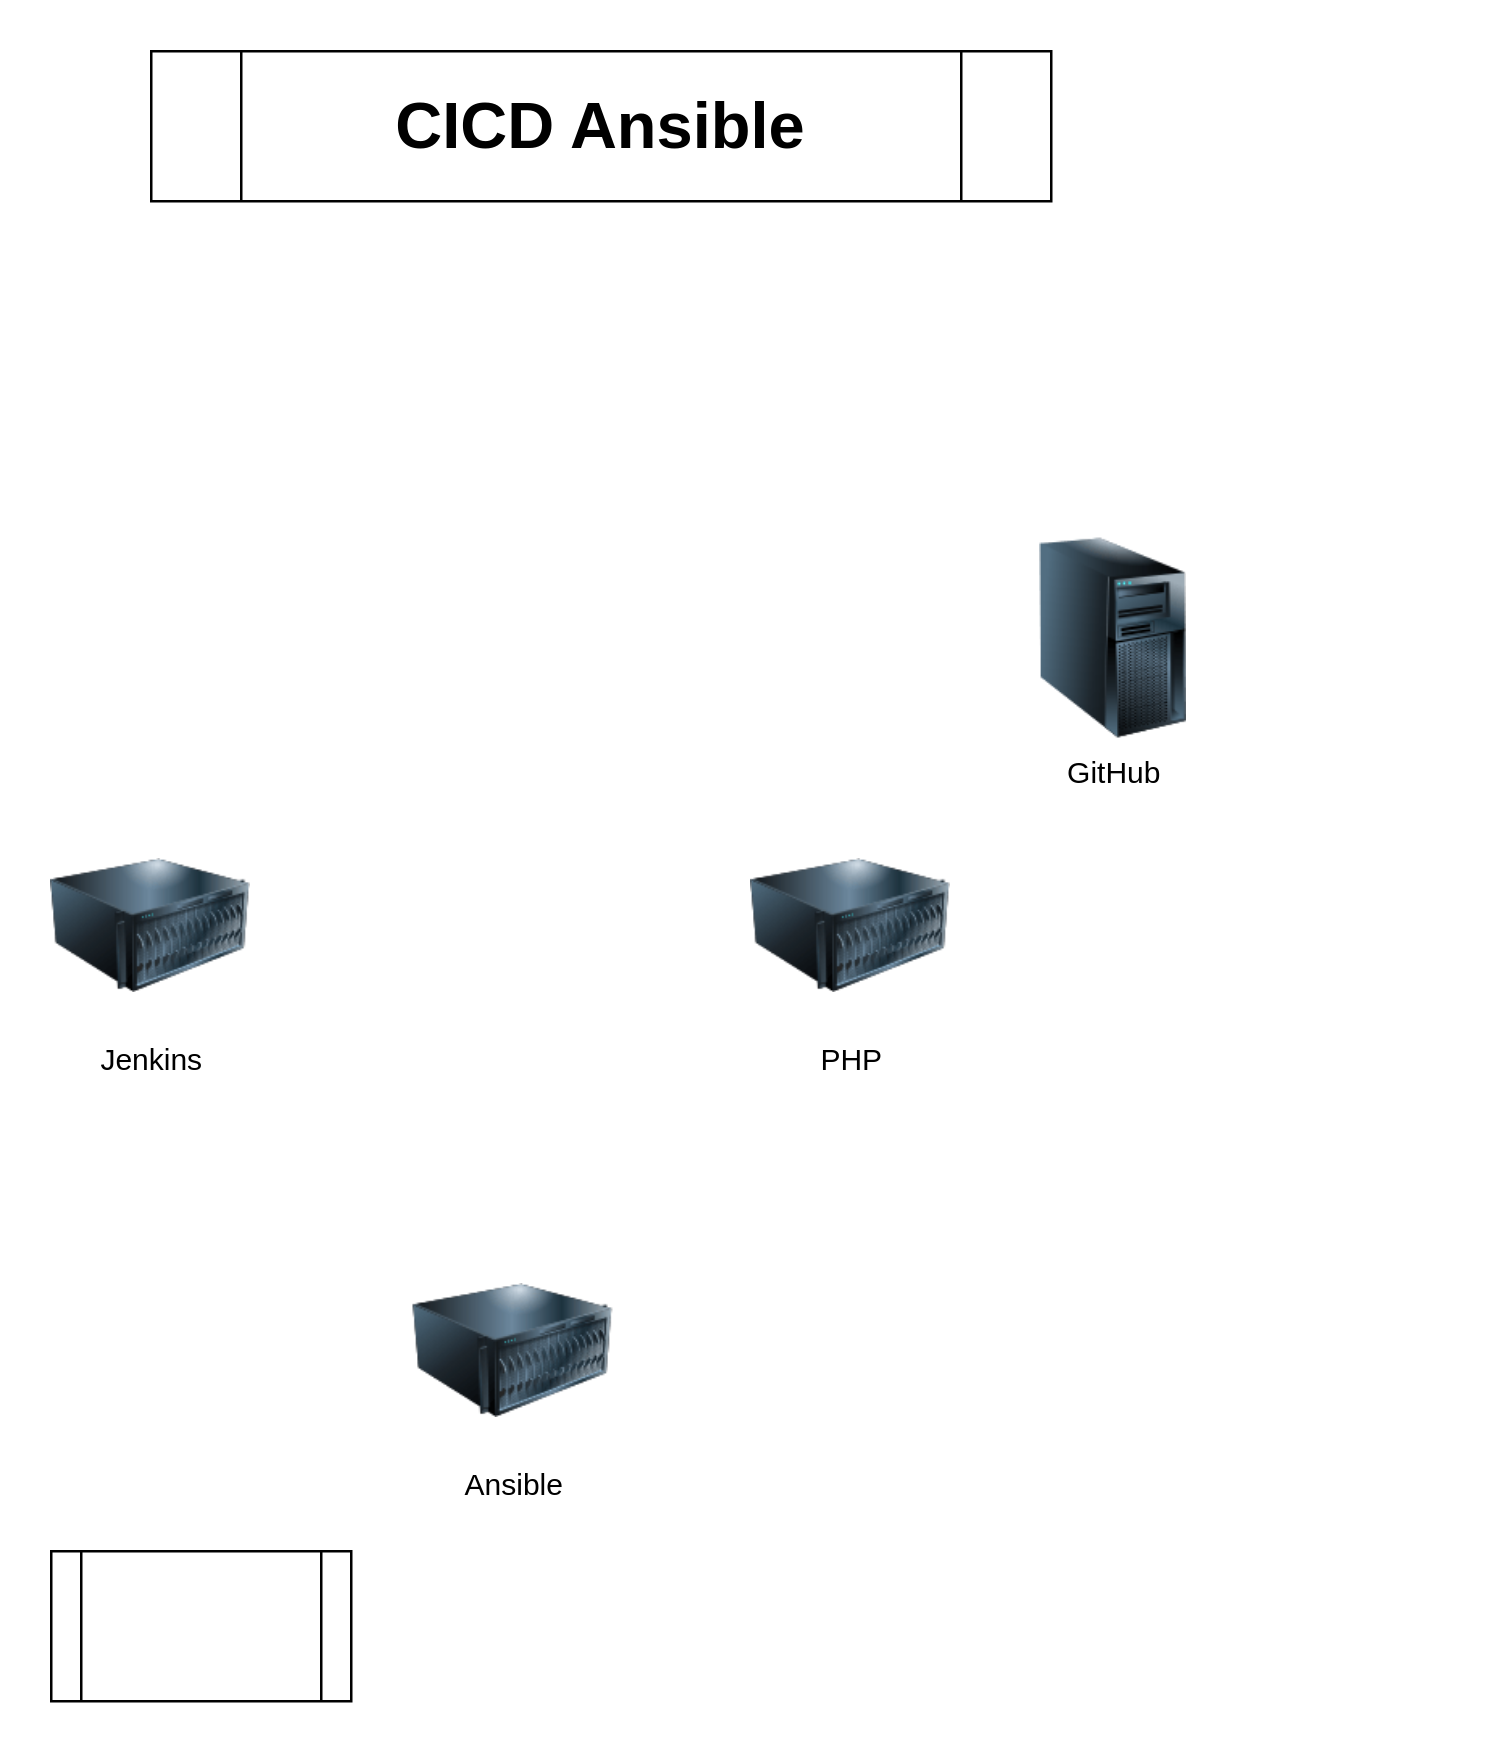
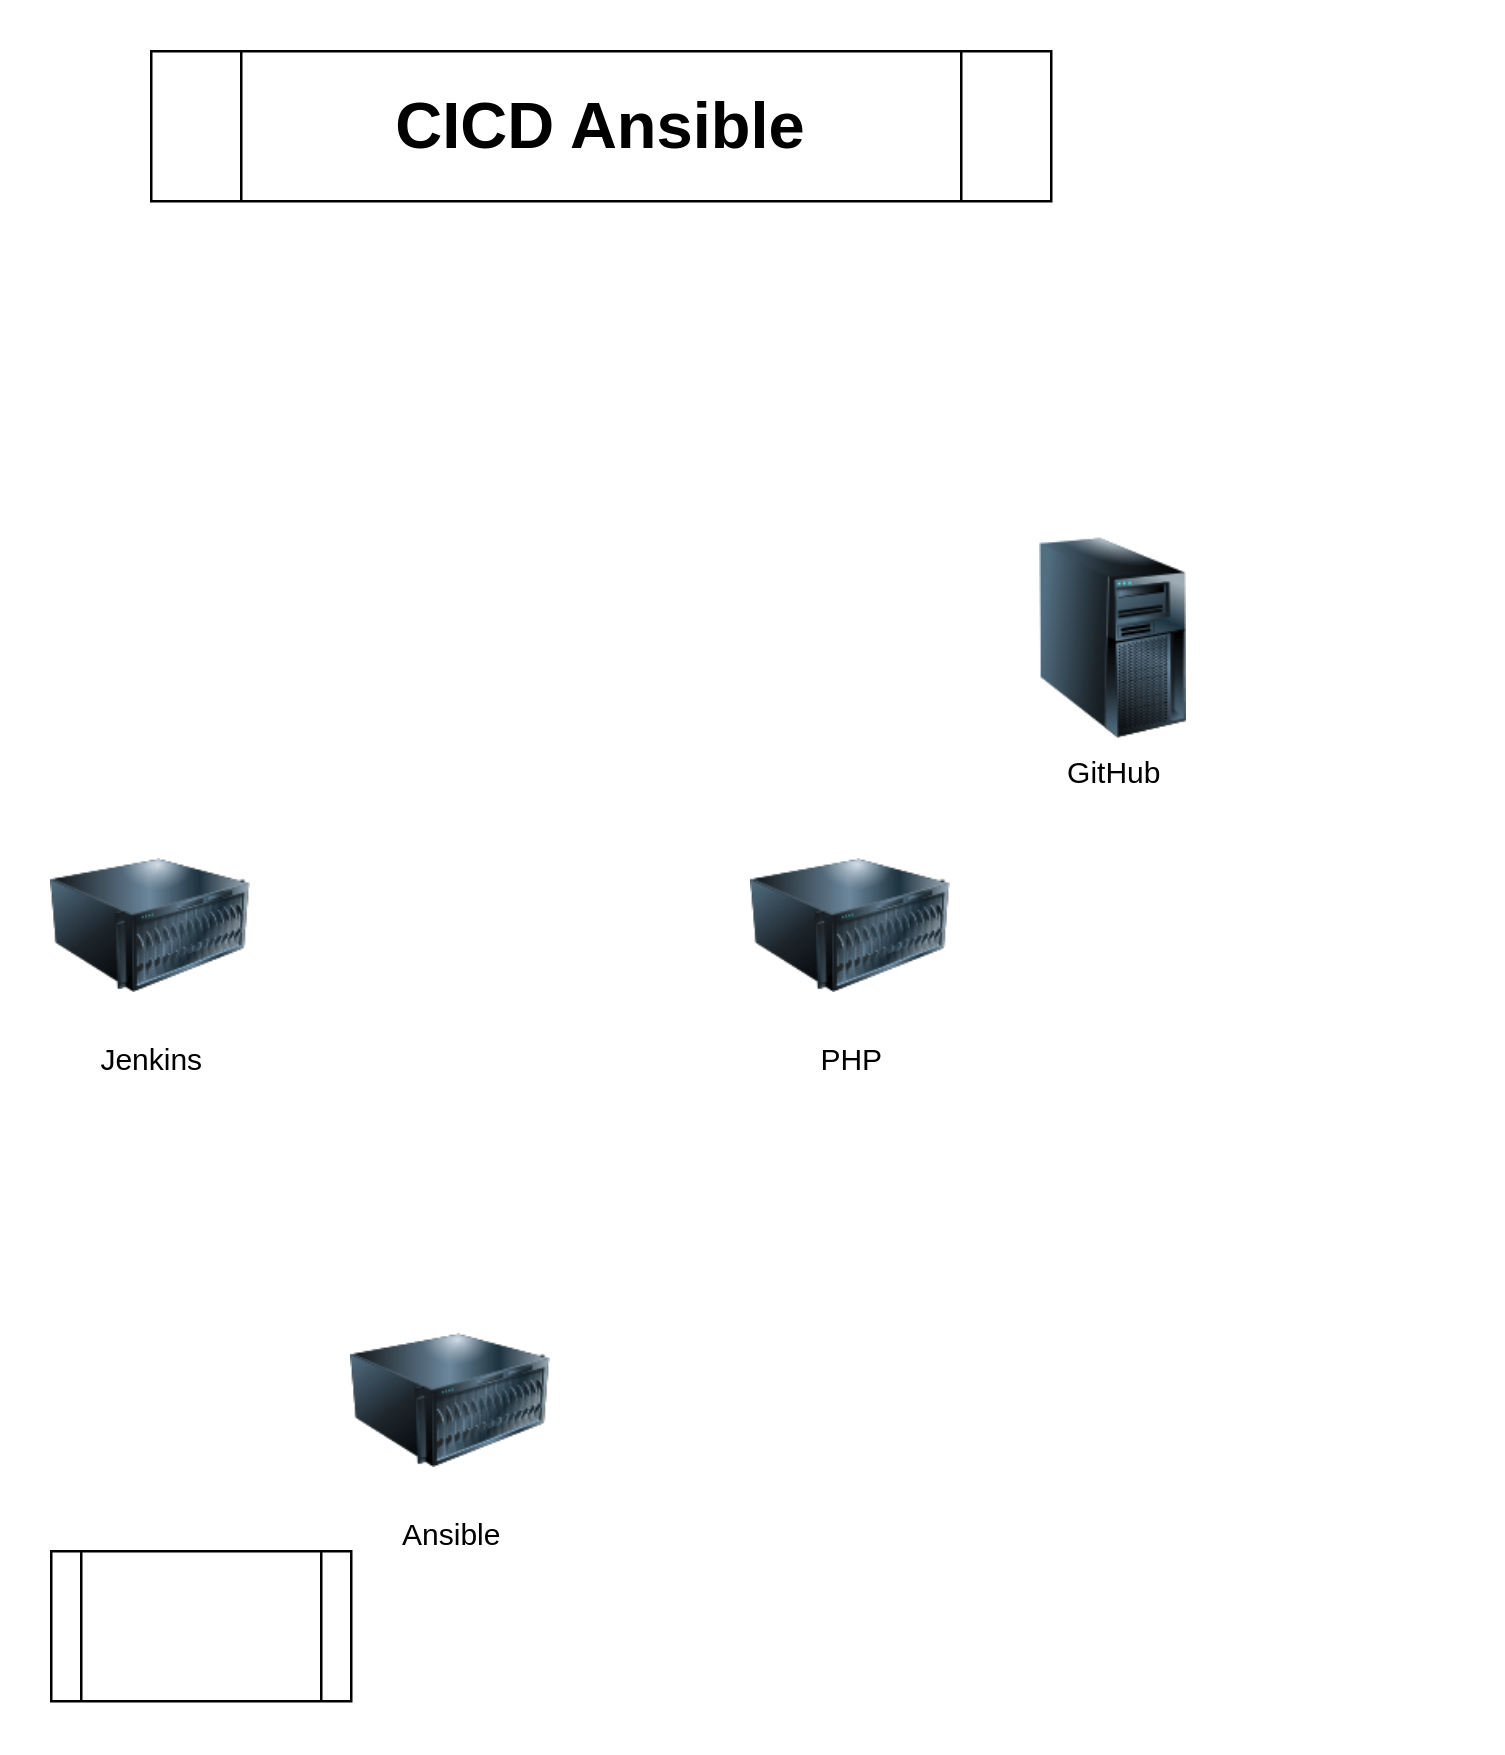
(514, 1351) -> (451, 1401)
